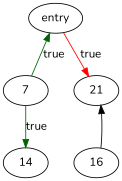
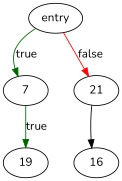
(91, 54) -> (91, 54)
(39, 58) -> (18, 45)
(102, 131) -> (91, 122)
(26, 163) -> (26, 163)
